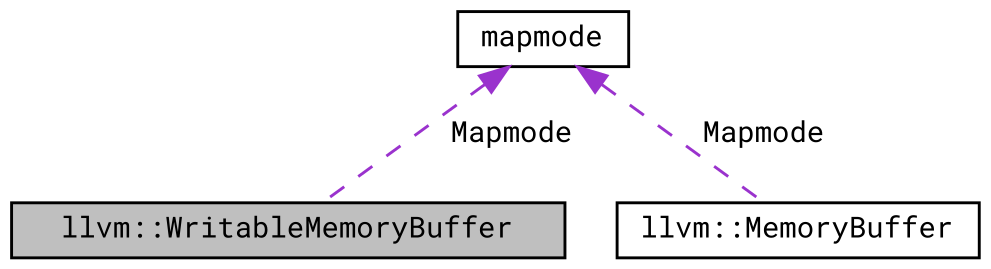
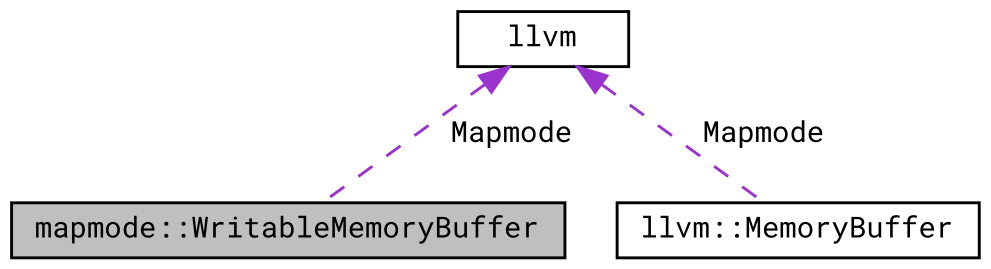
(543, 39) -> (543, 39)
(288, 230) -> (288, 230)
